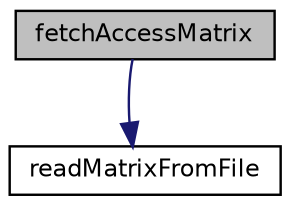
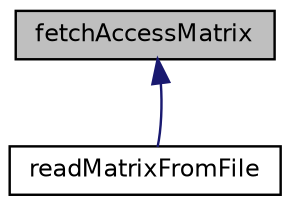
(129, 91) -> (161, 115)
